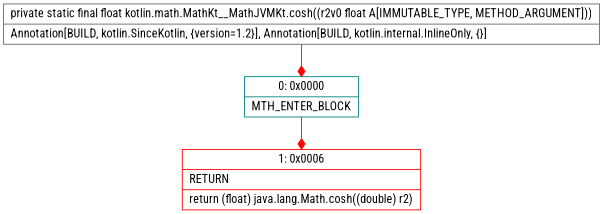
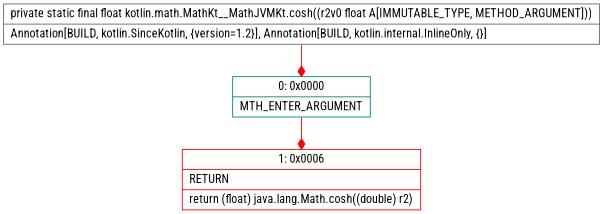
(301, 106) -> (301, 106)
